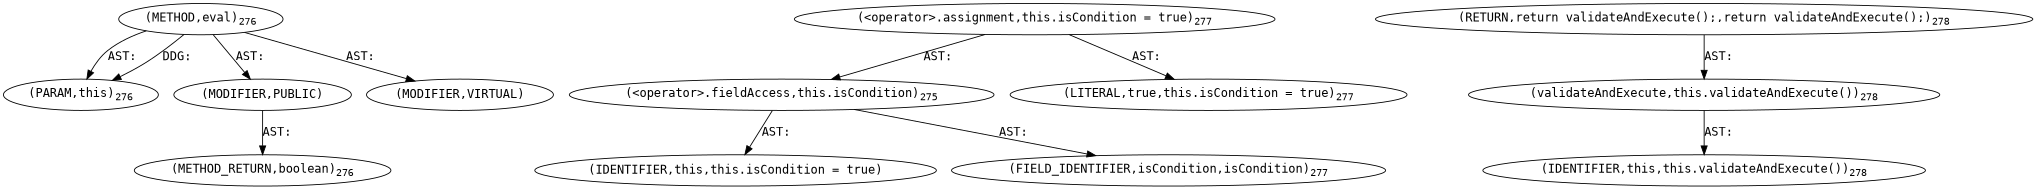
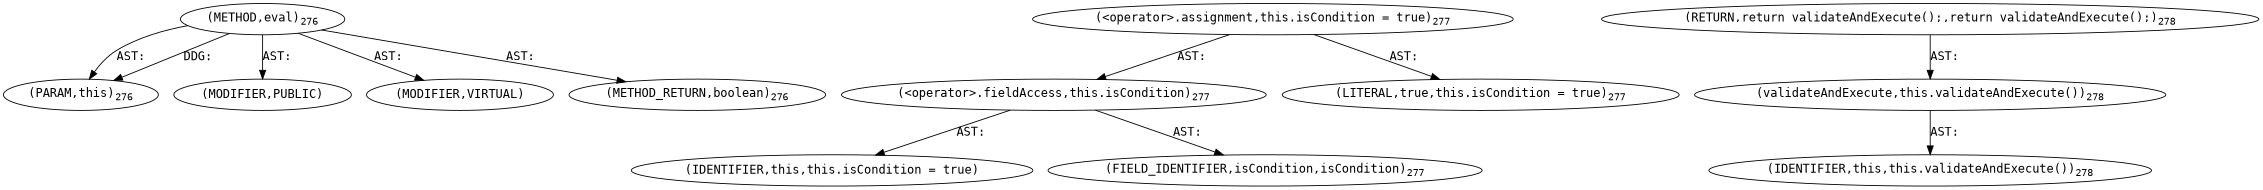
(929, 93) -> (1201, 93)
(263, 128) -> (469, 55)
